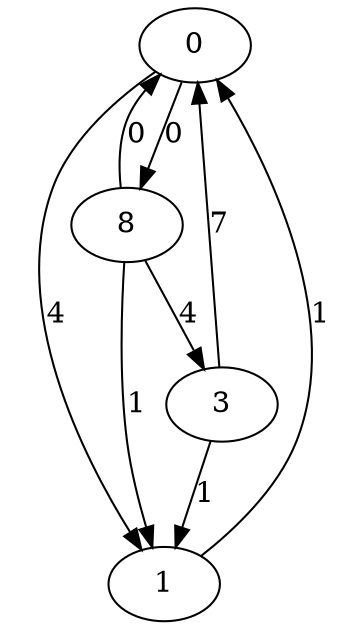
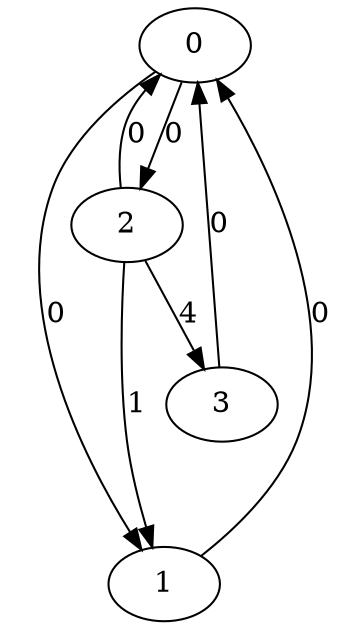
(127, 225) -> (127, 225)
(220, 225) -> (220, 225)
(57, 315) -> (57, 315)
(321, 315) -> (321, 315)
(196, 484) -> none
